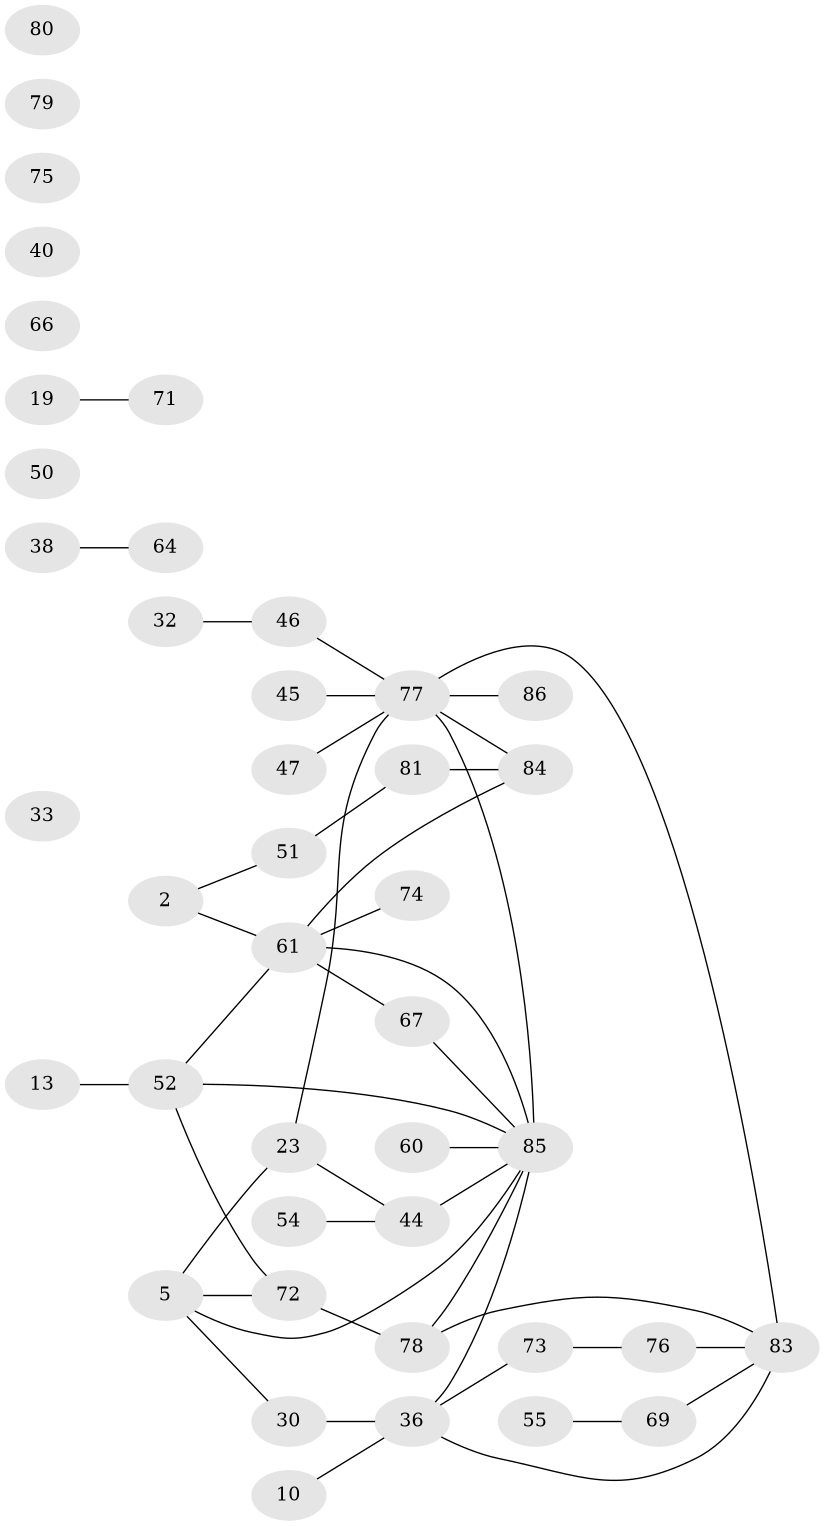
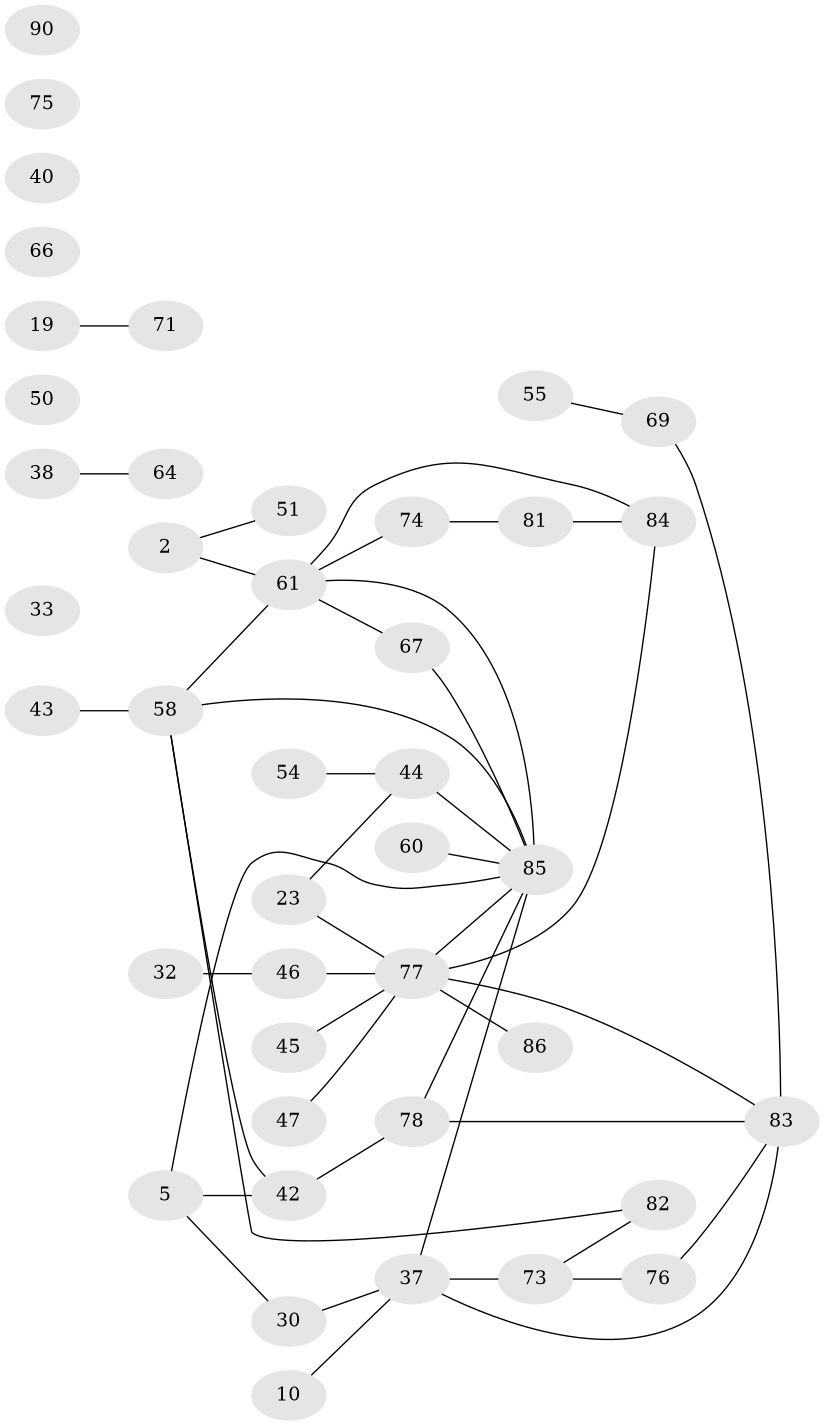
(42, 30) -> (42, 30)
(42, 104) -> none
(356, 808) -> (474, 522)
(42, 1085) -> (42, 711)
(166, 1085) -> (166, 711)
none -> (659, 1205)
(219, 1225) -> none
(289, 1295) -> (289, 1196)
(412, 1421) -> (412, 1279)
